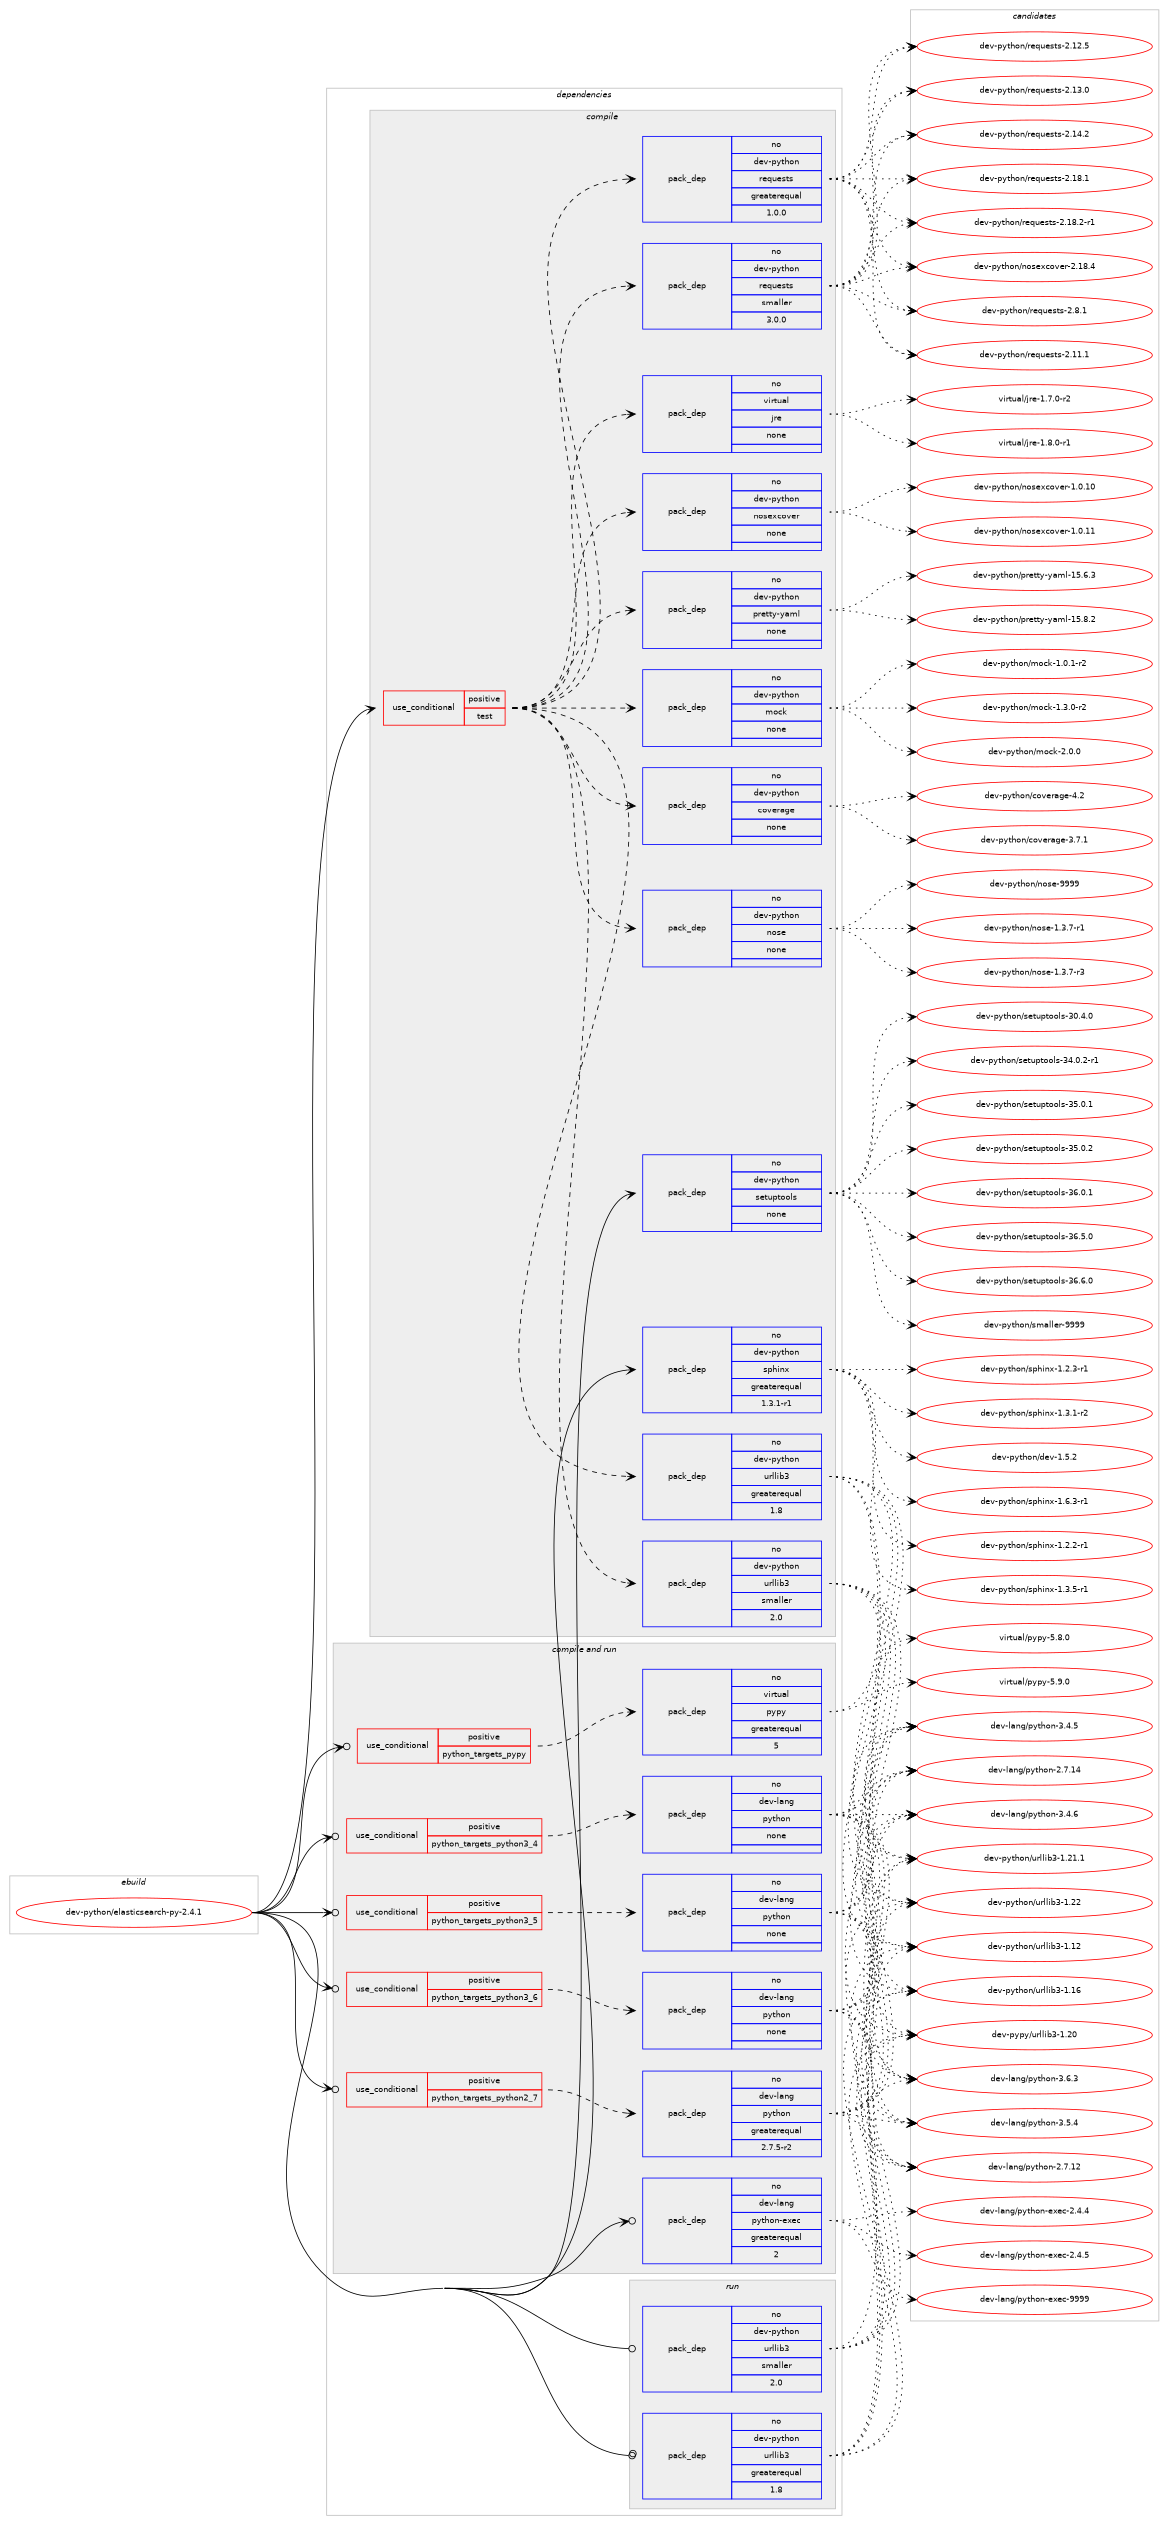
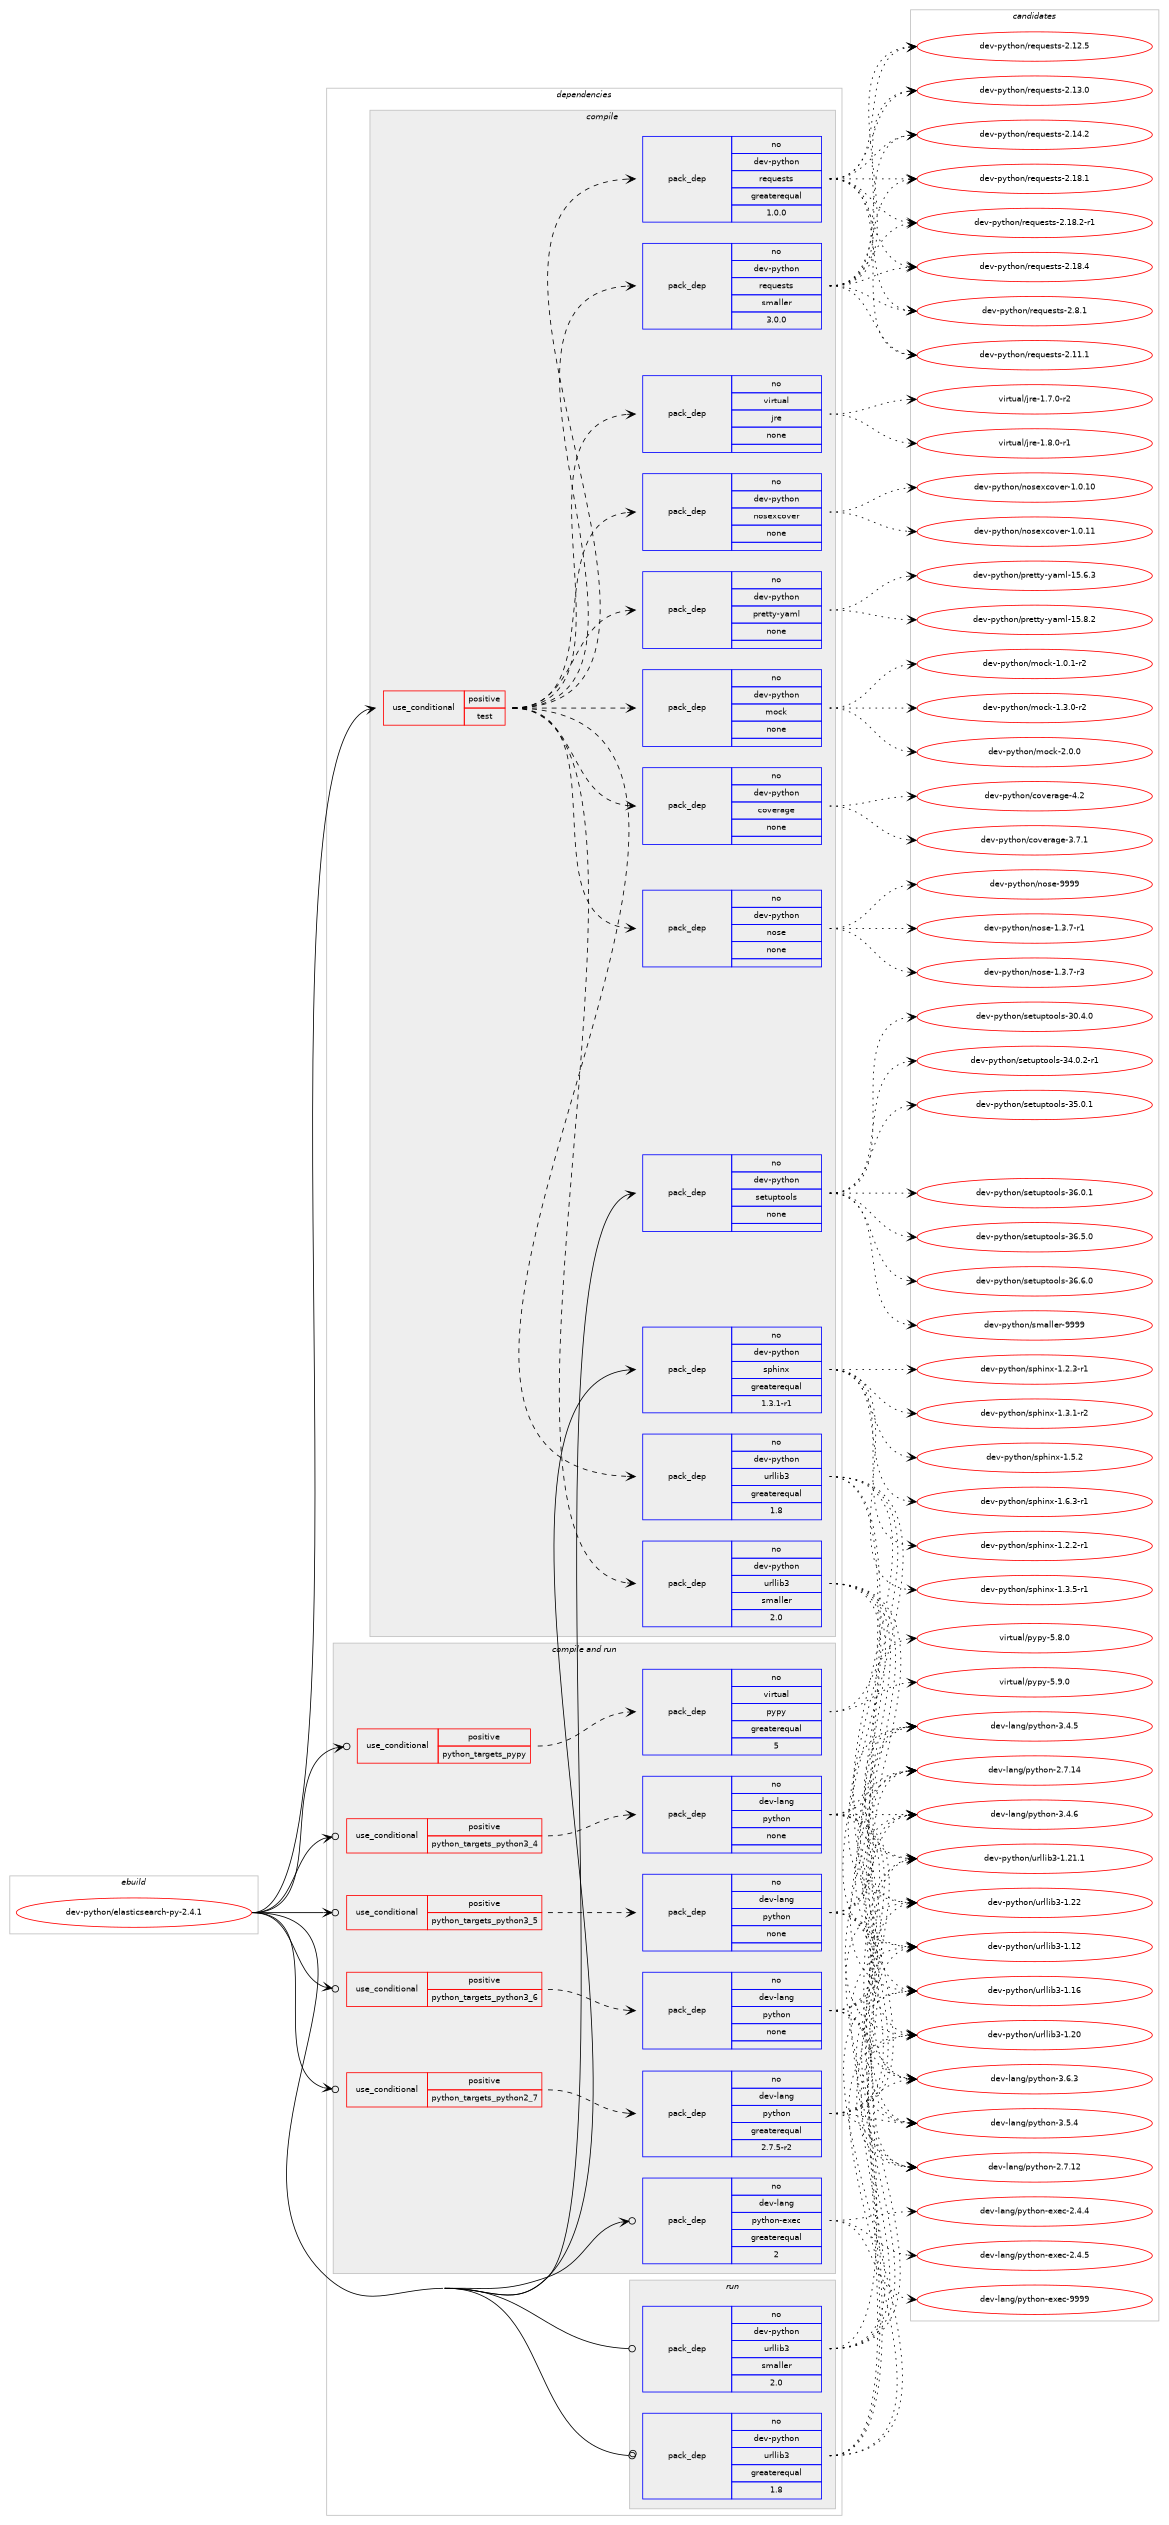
(1035, 267) -> (1035, 267)
(1035, 1149) -> none
(1035, 1458) -> (1035, 1458)
(1035, 2035) -> (1035, 2035)
